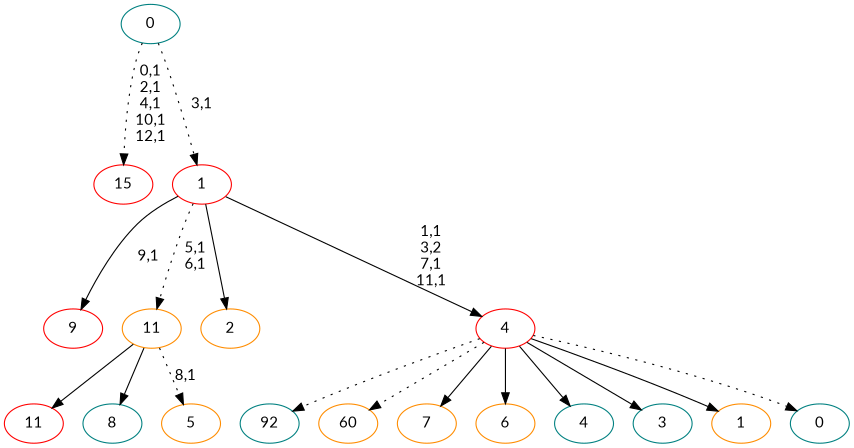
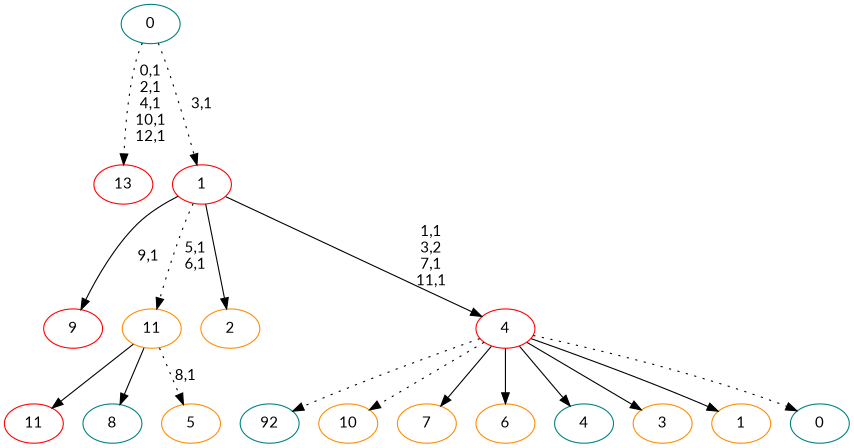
(123, 184) -> (123, 184)
(348, 424) -> (348, 424)
(663, 424) -> (663, 424)
